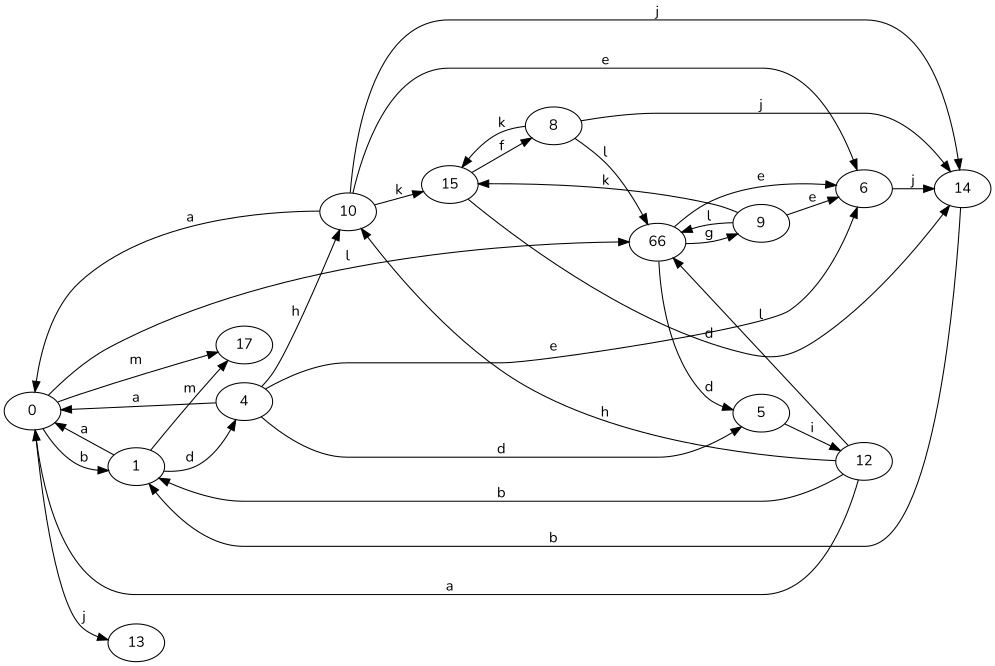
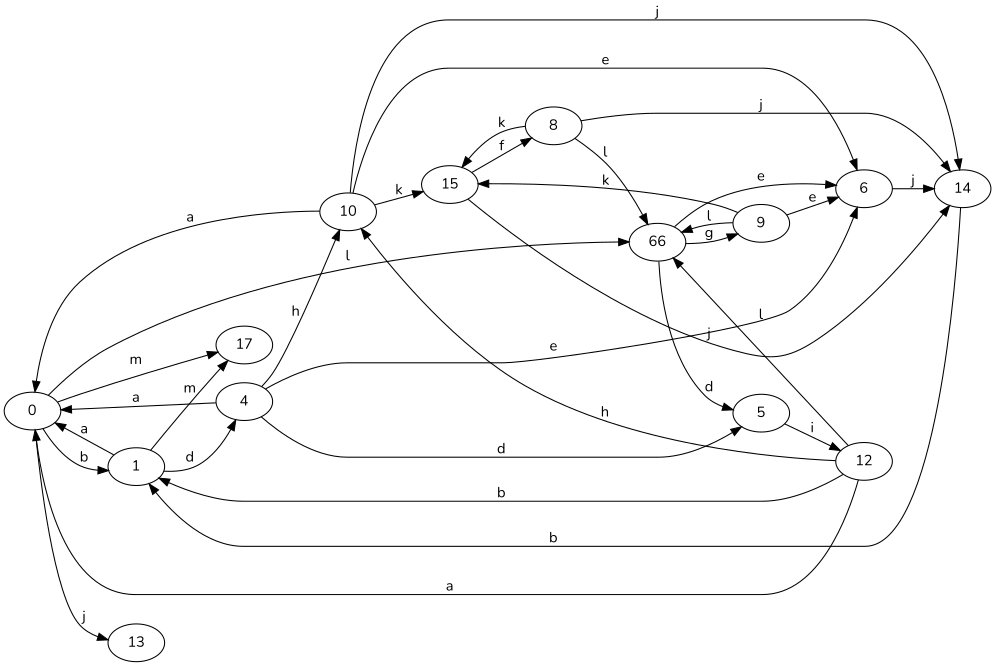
(709, 334) -> (709, 334)
